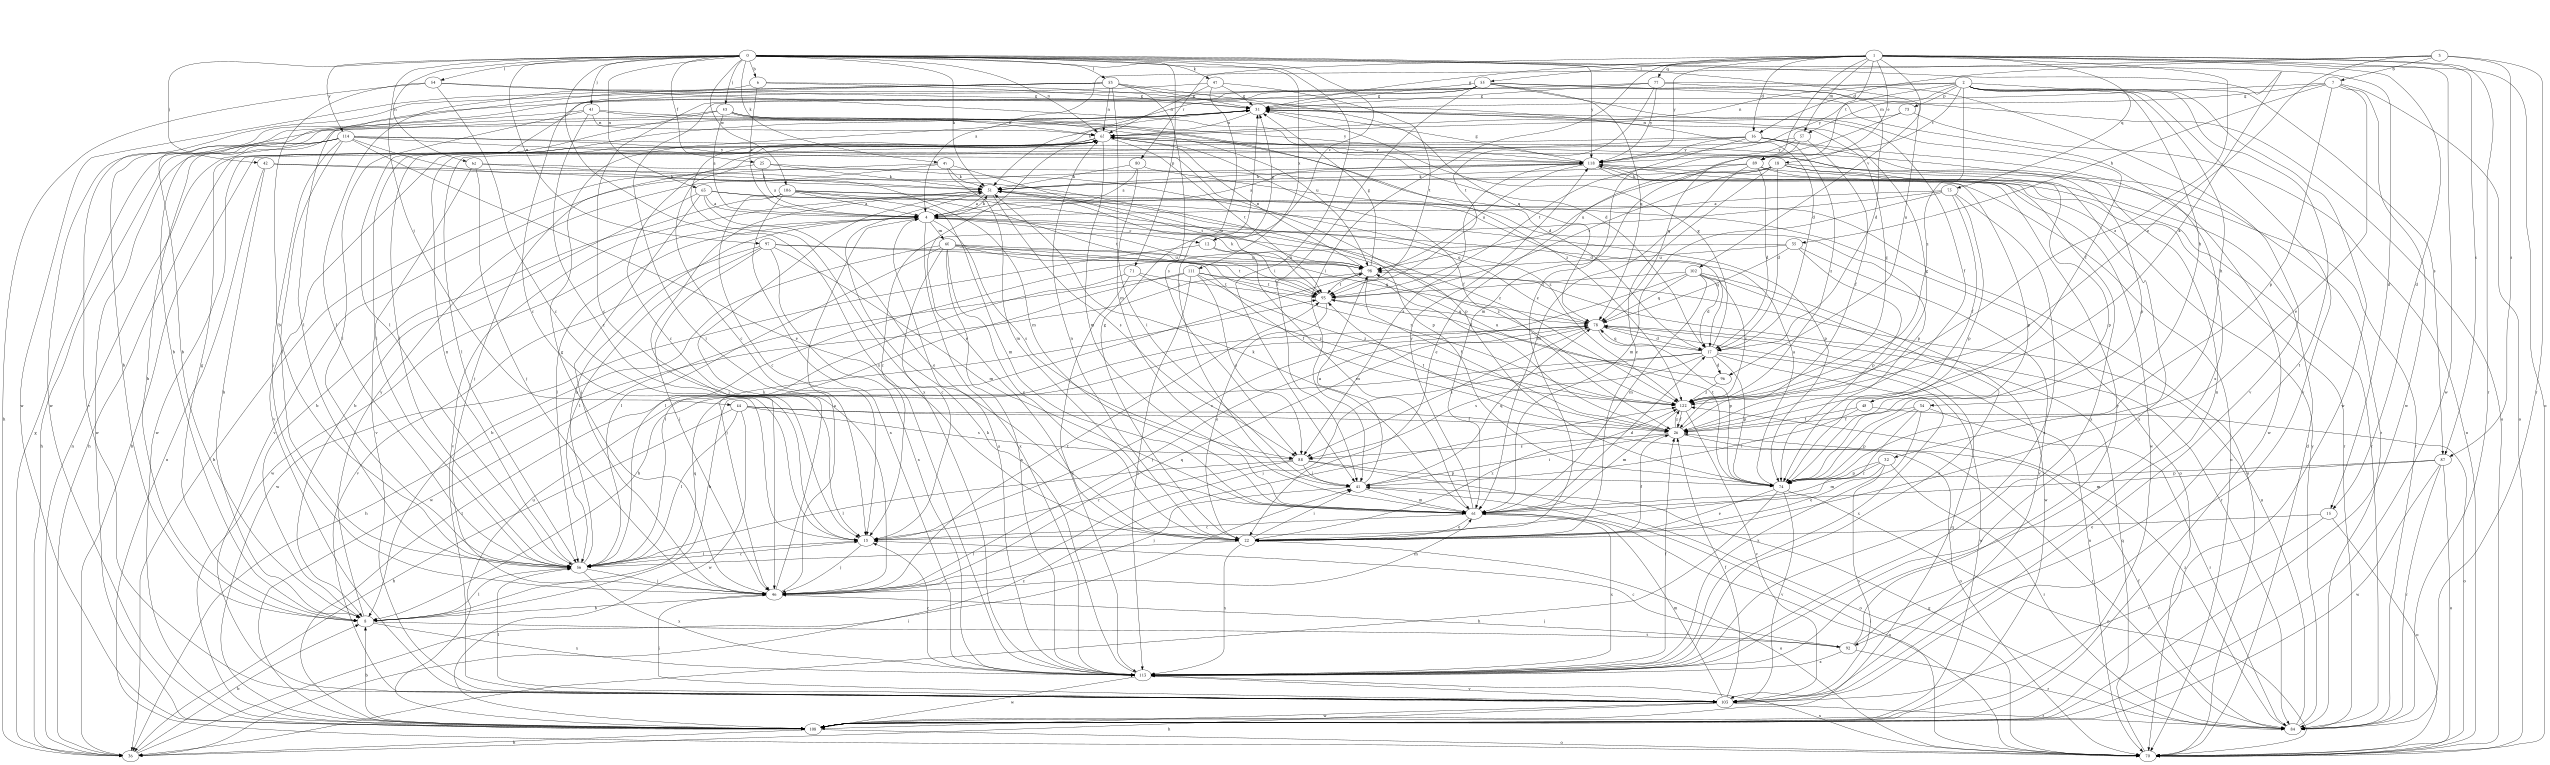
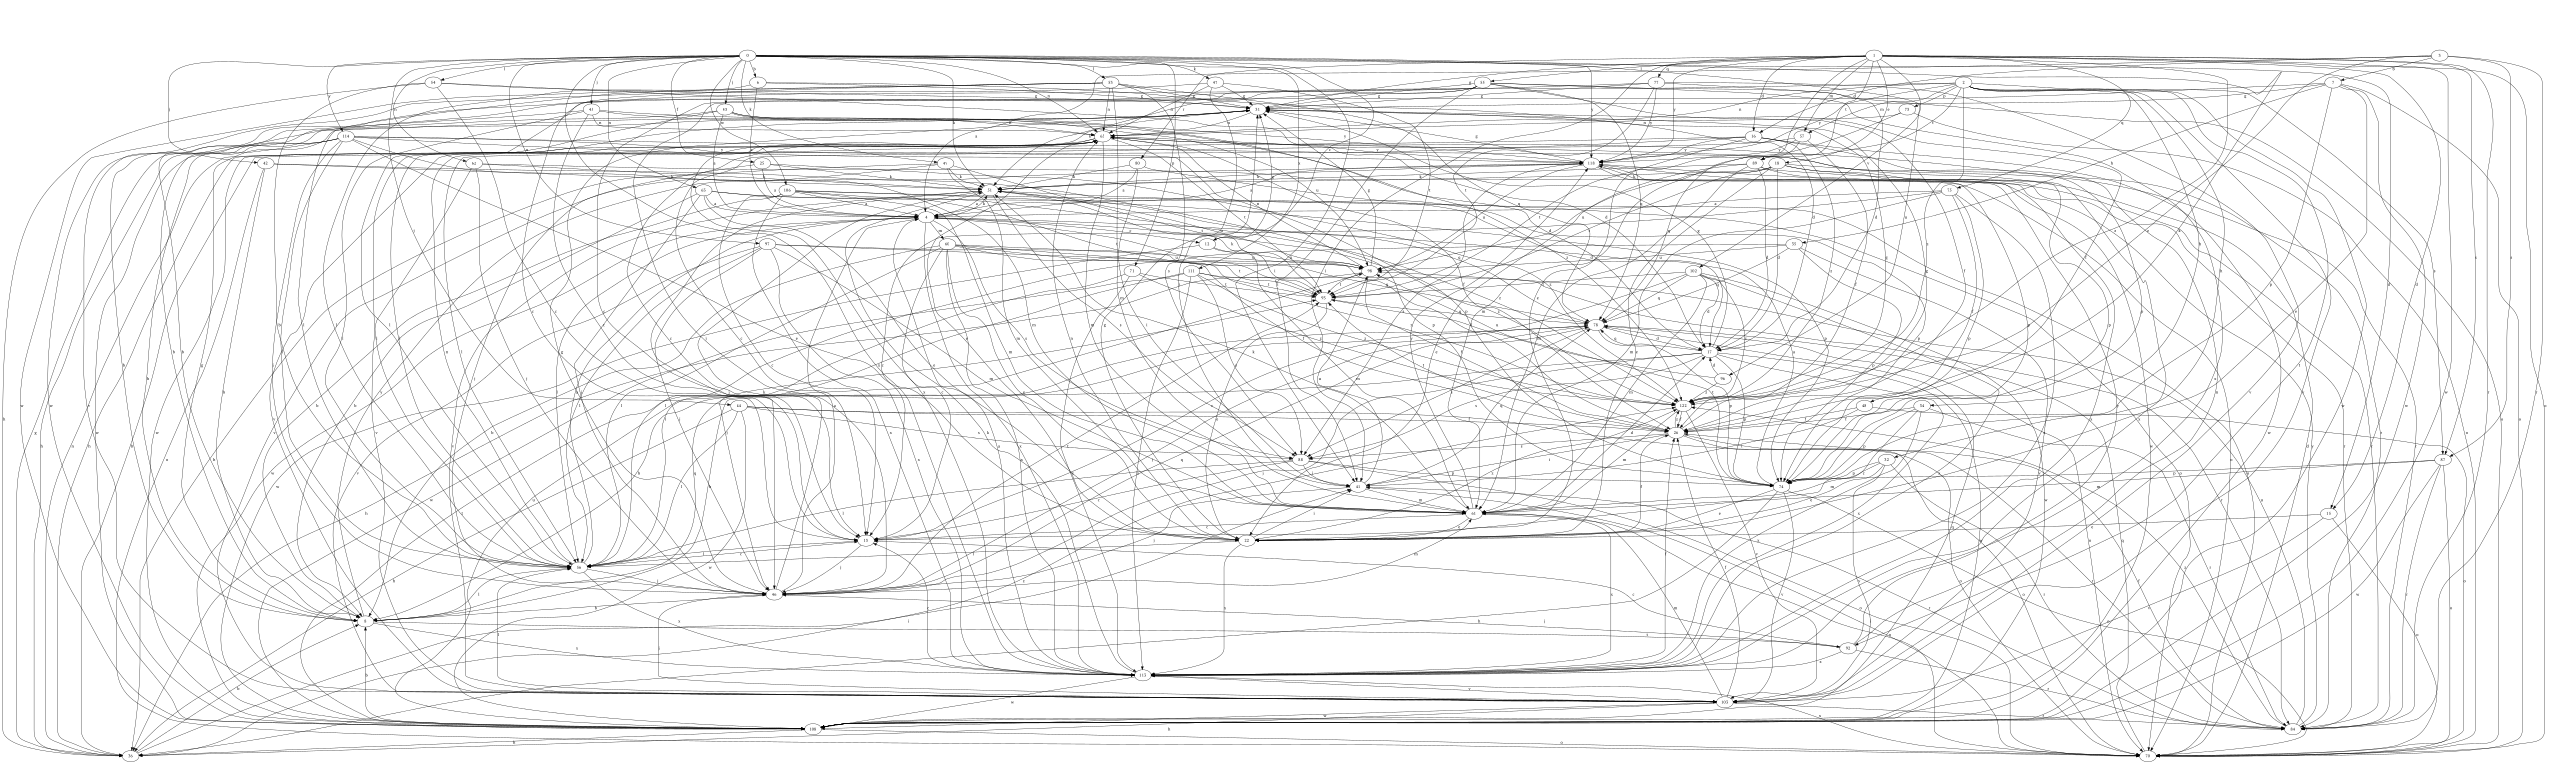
(1716, 364) -> (1713, 368)
(1930, 608) -> (1930, 608)
(1709, 617) -> (1937, 517)
